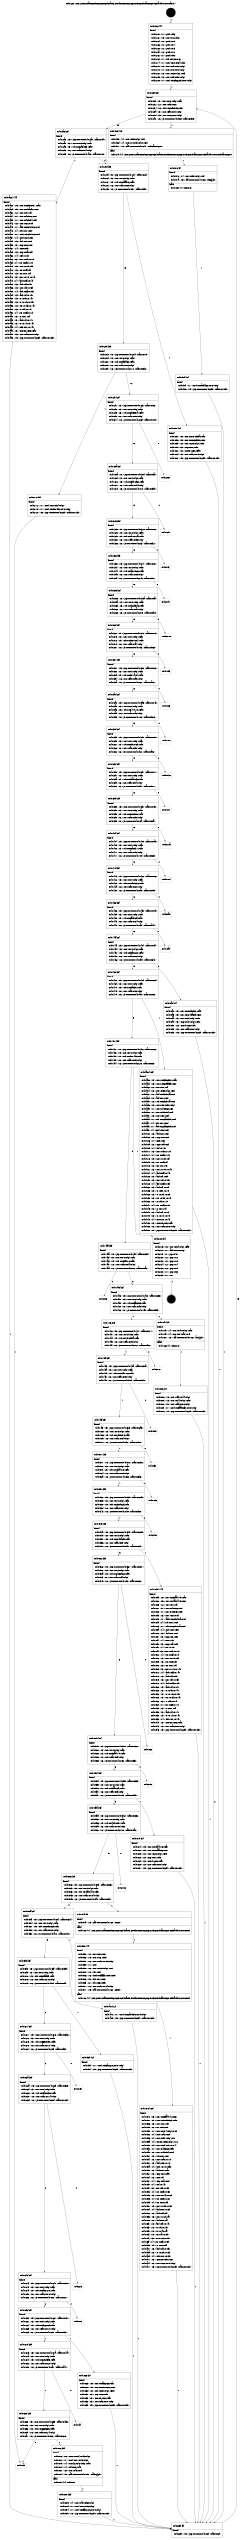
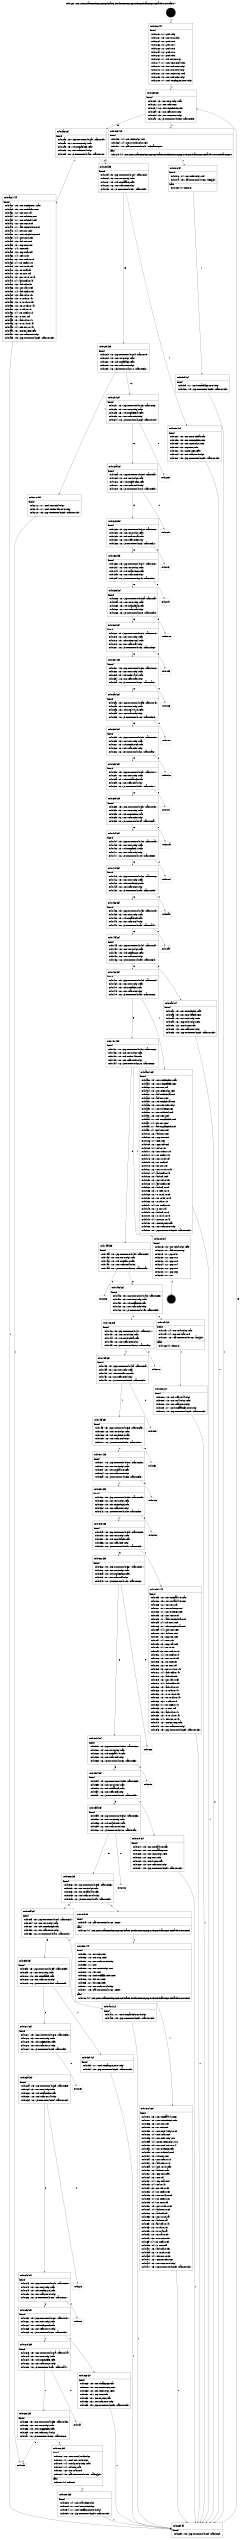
(44, 2063) -> none
